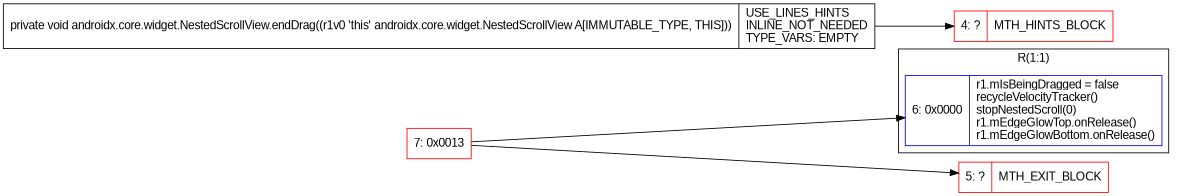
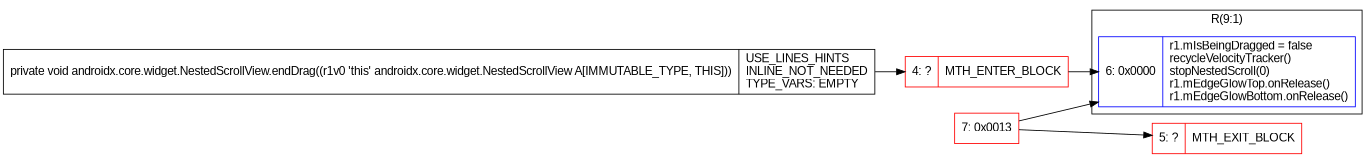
(1050, 26) -> (1003, 71)
(1034, 59) -> (1227, 20)
none -> (1079, 72)
